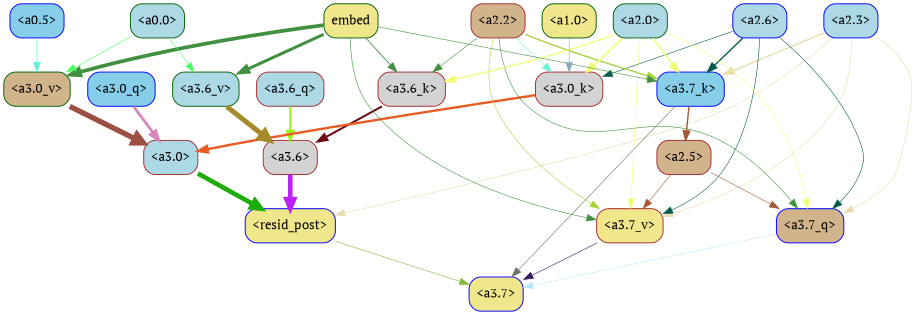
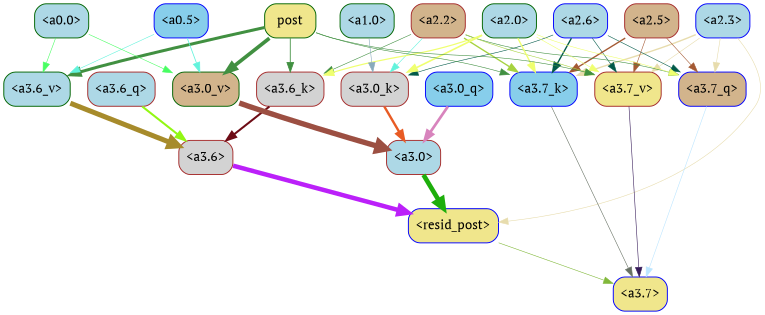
(351, 21) -> (290, 21)
(569, 21) -> (367, 21)
none -> (113, 53)
(688, 117) -> (608, 49)
